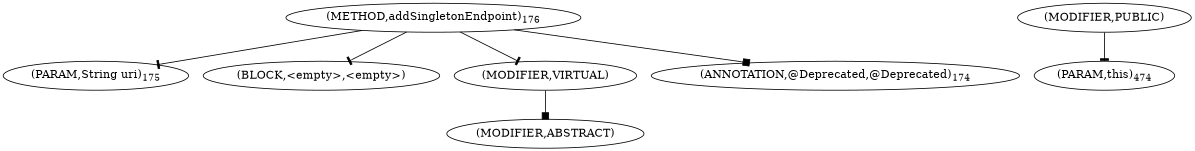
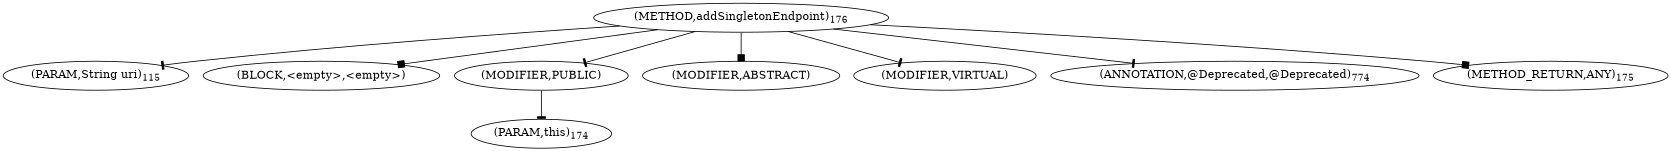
(379, 46) -> (532, 47)
(628, 46) -> (982, 46)
none -> (641, 47)
(151, 75) -> (151, 75)
(961, 75) -> (1361, 75)
(1143, 75) -> (580, 133)
none -> (1551, 76)
(545, 101) -> (741, 43)
